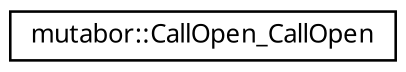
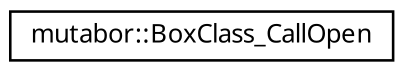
(203, 36) -> (202, 36)
